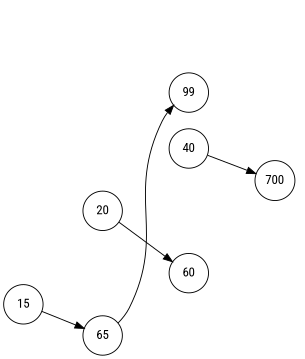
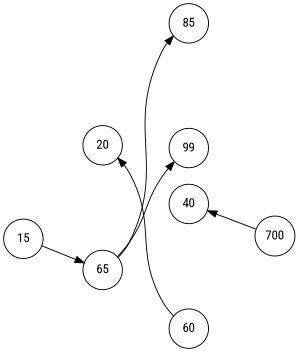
none -> (189, 23)
(227, 163) -> (236, 222)
(140, 238) -> (146, 242)
